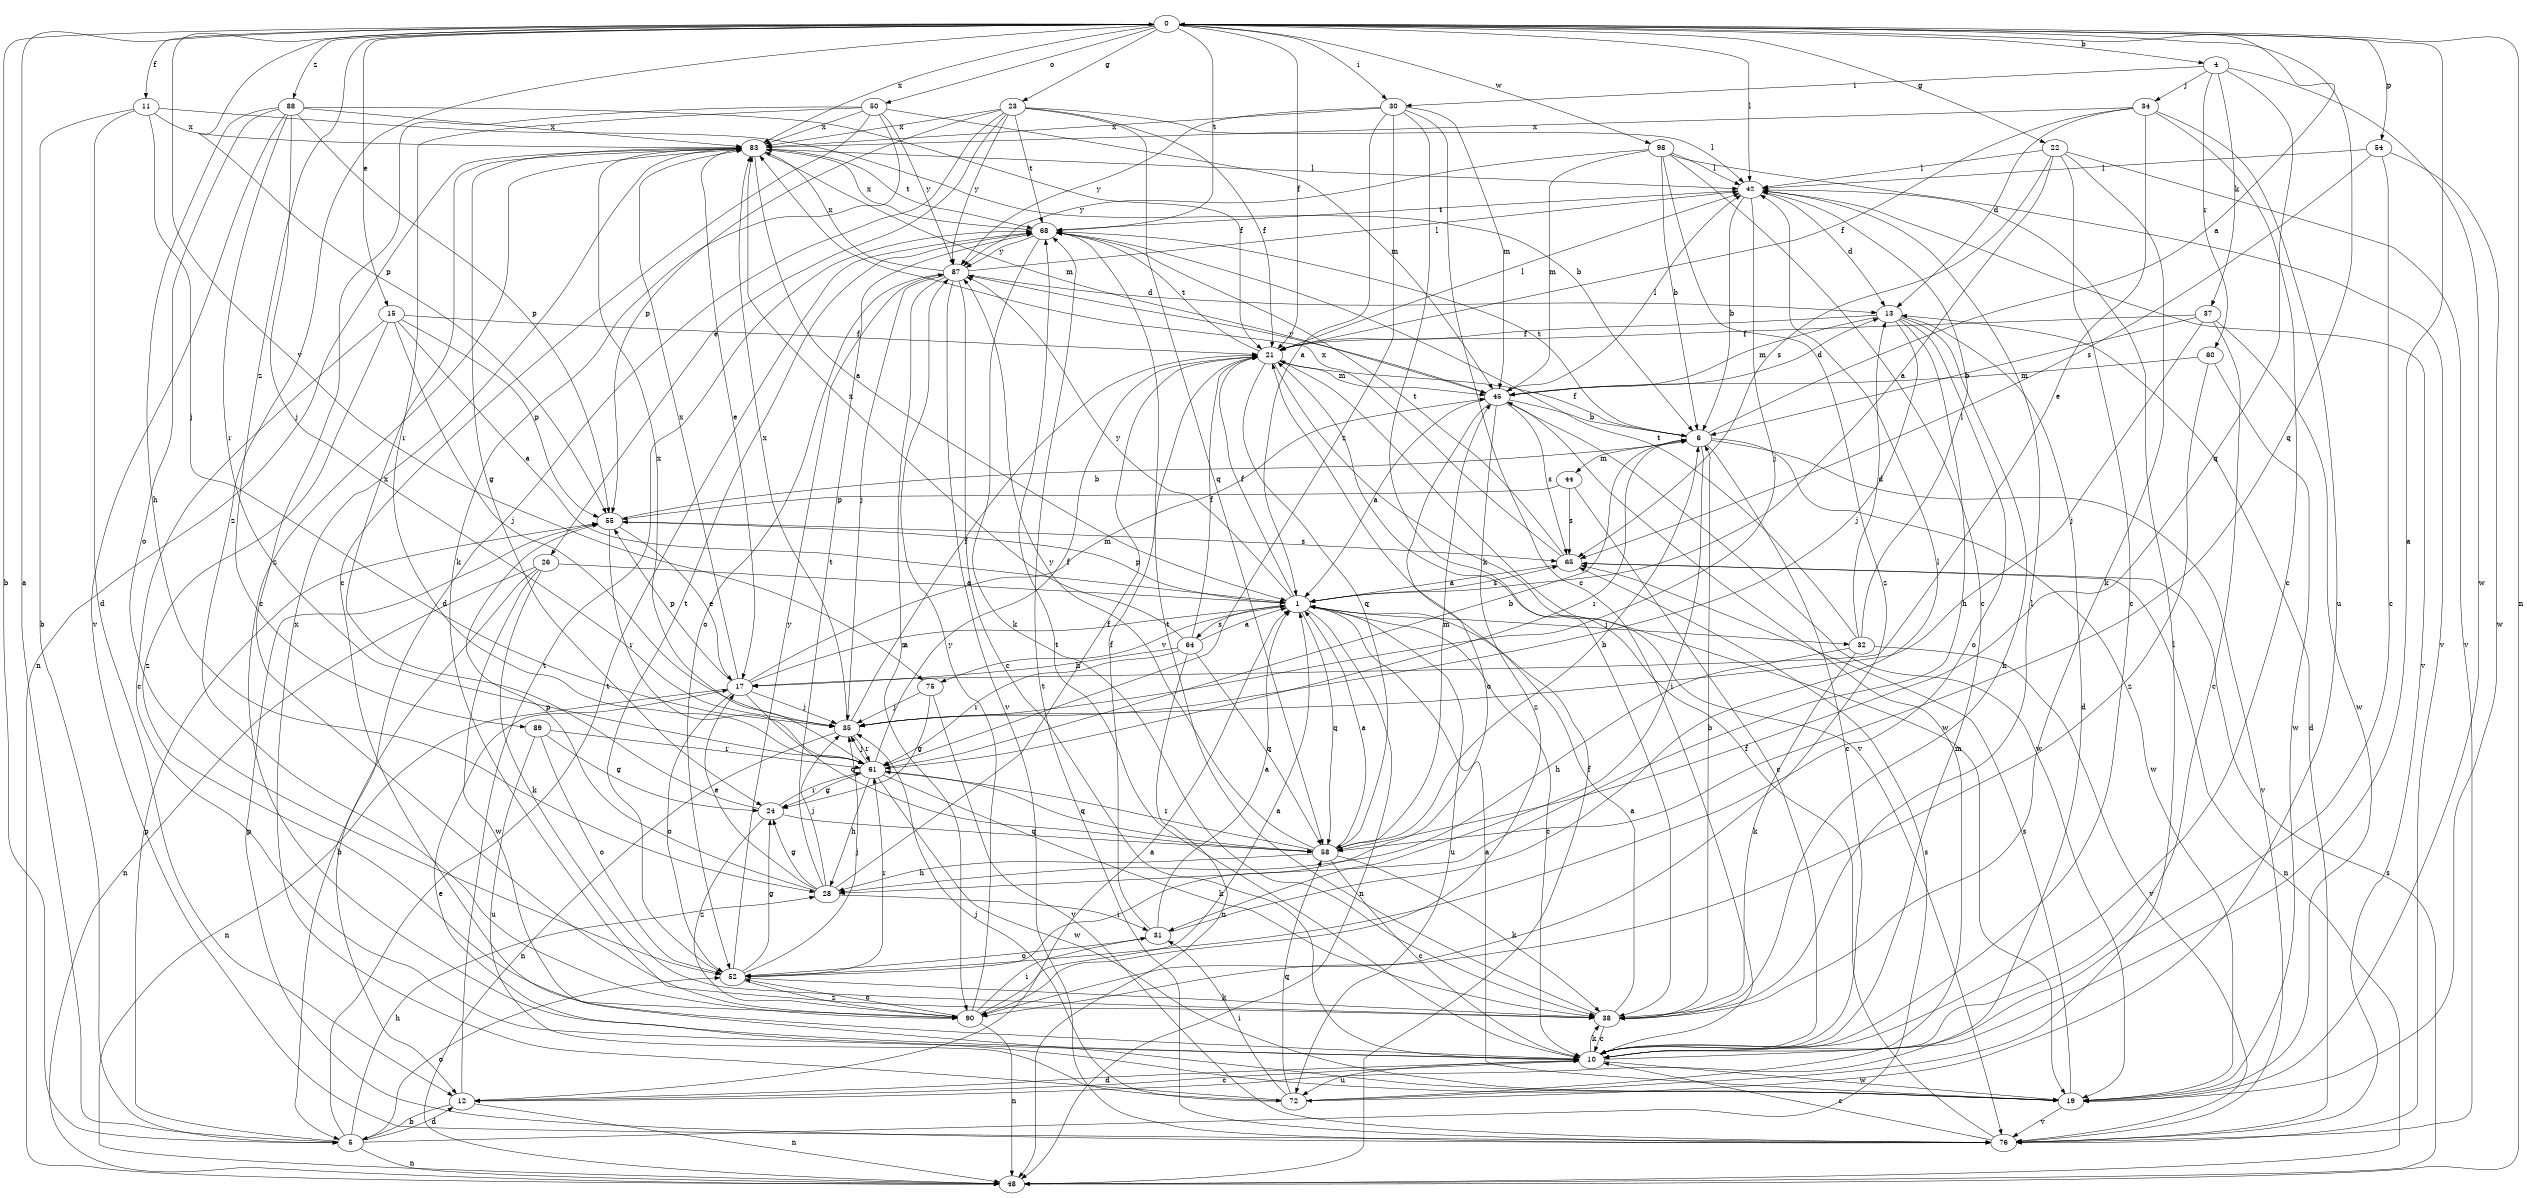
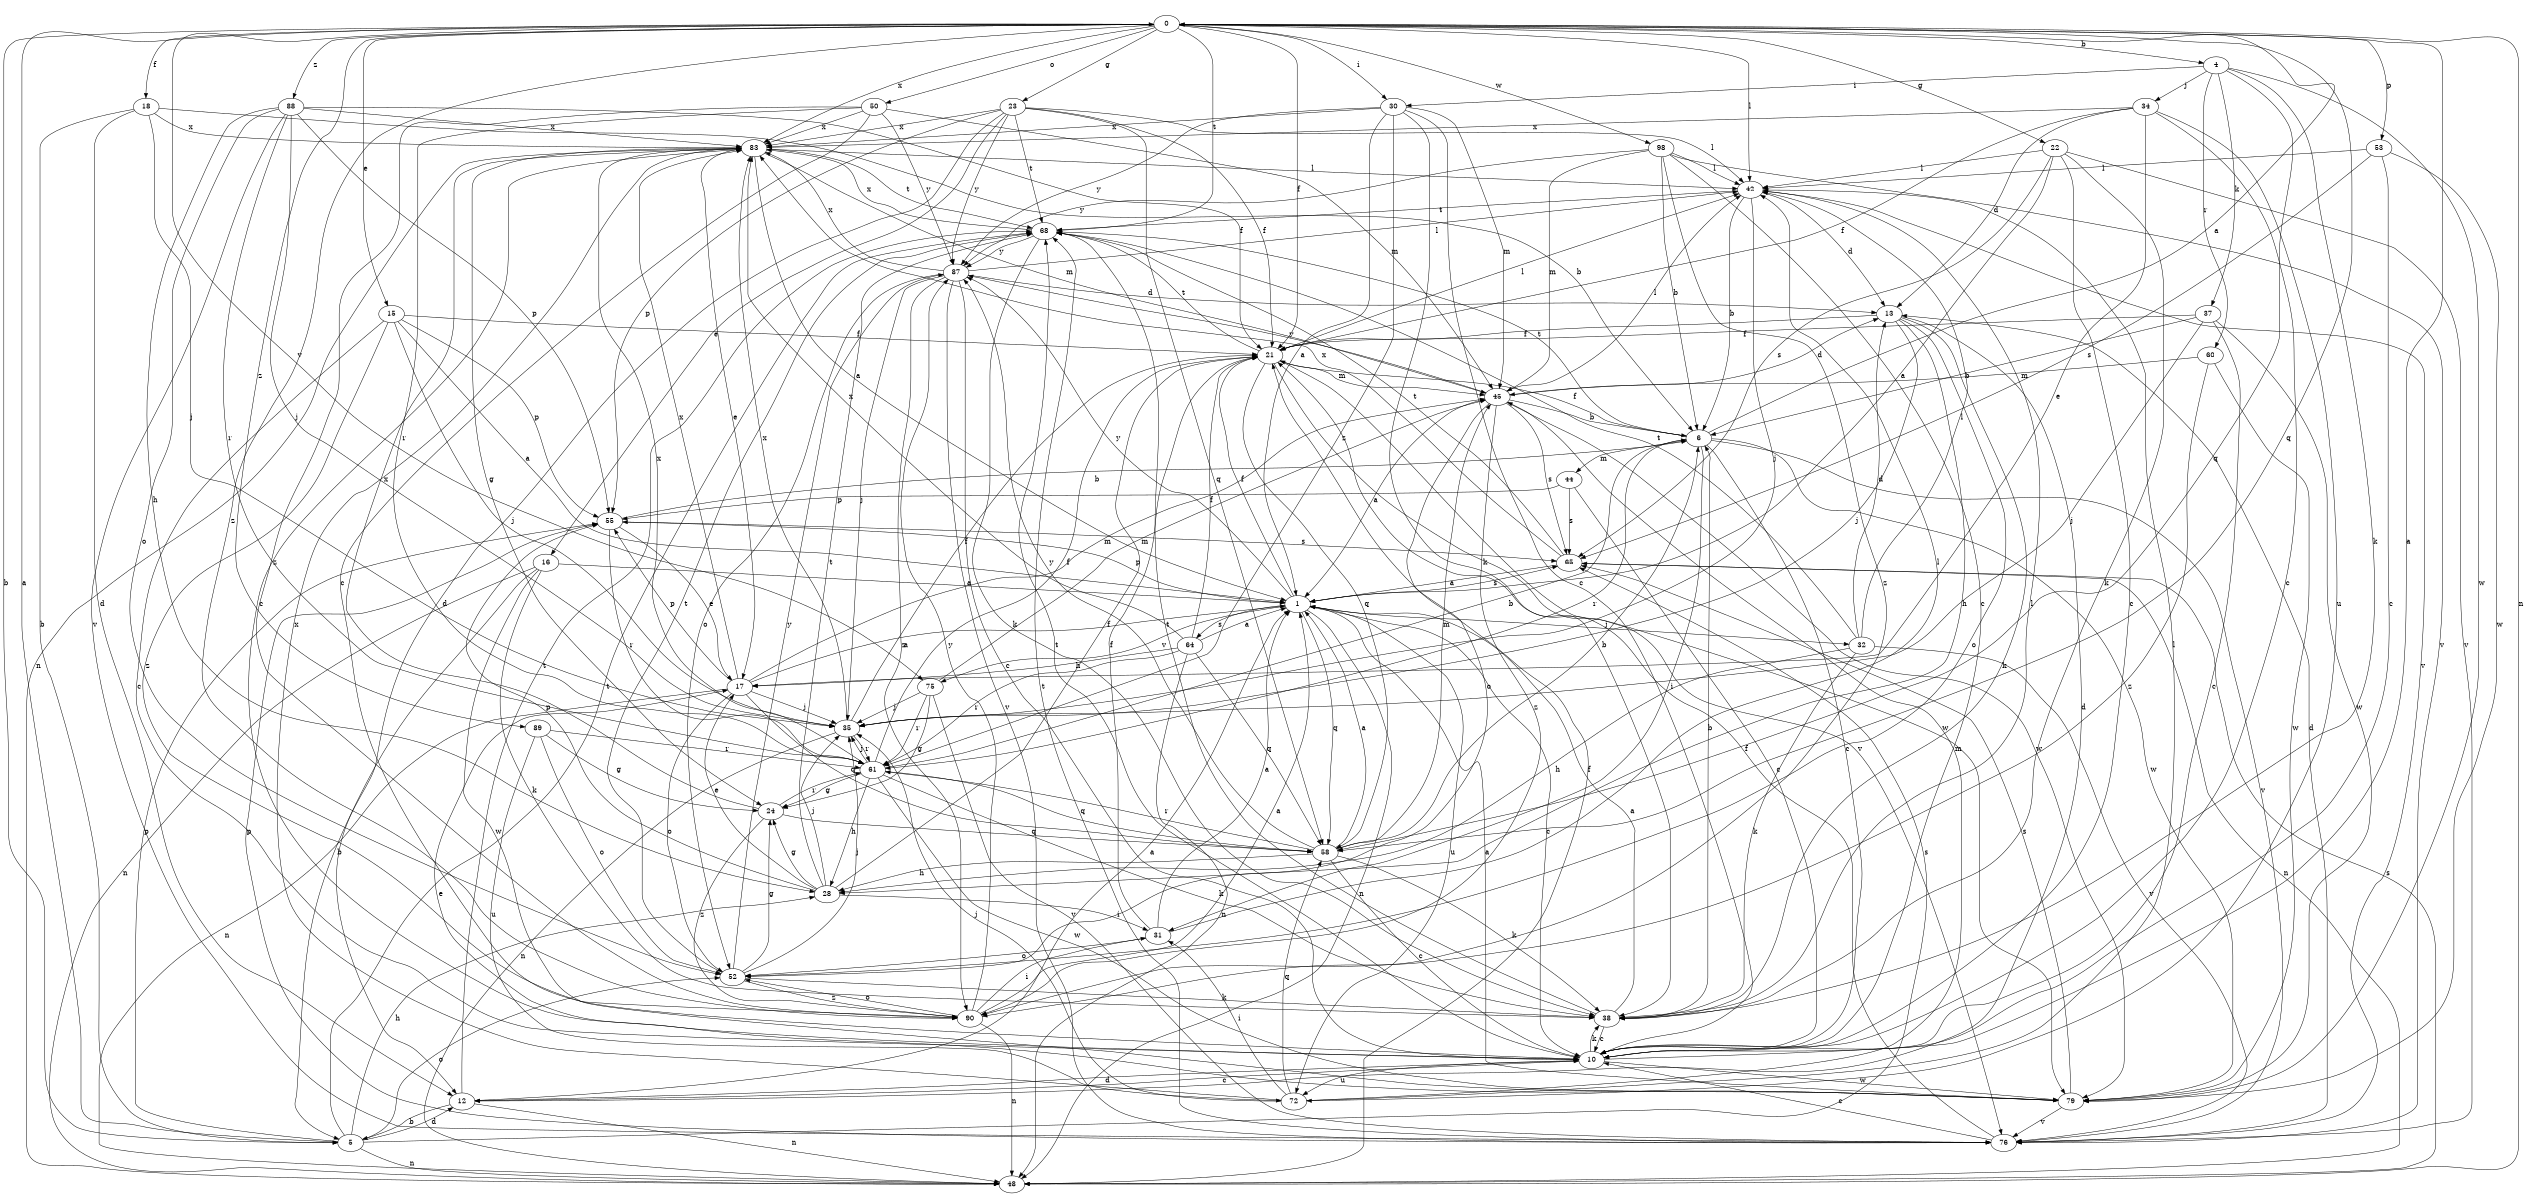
(301, 48) -> none
(146, 107) -> (146, 107)
(2379, 148) -> (2379, 148)
(1700, 373) -> (1195, 514)
(546, 563) -> (546, 563)
(578, 886) -> (2341, 725)
(883, 937) -> (911, 731)
(2071, 1102) -> (2071, 1102)
